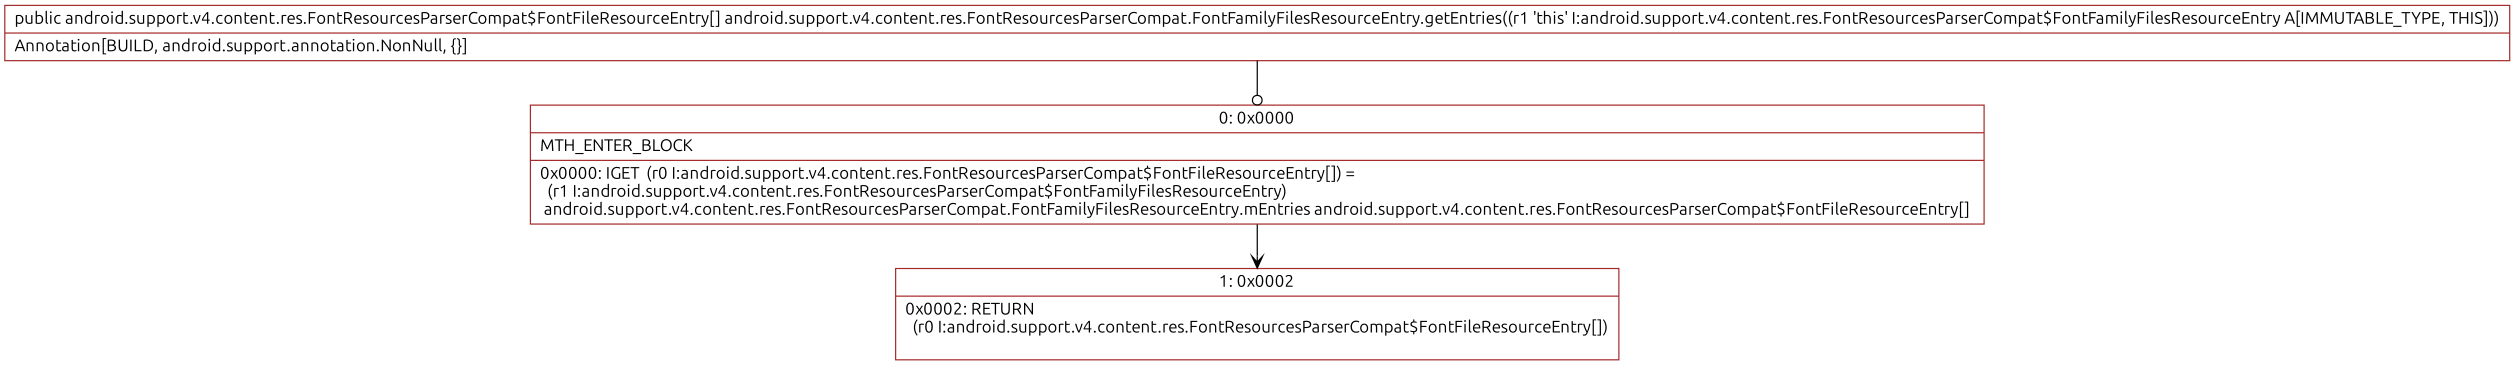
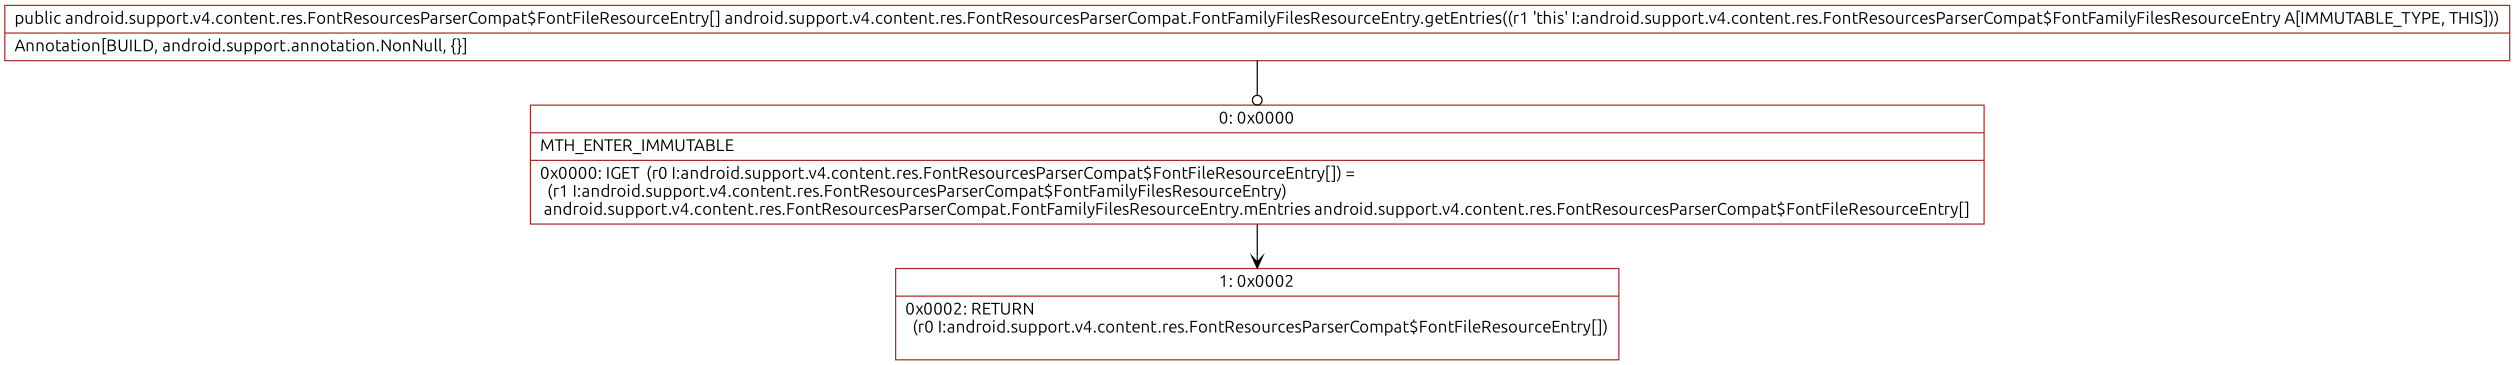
(616, 146) -> (637, 146)
